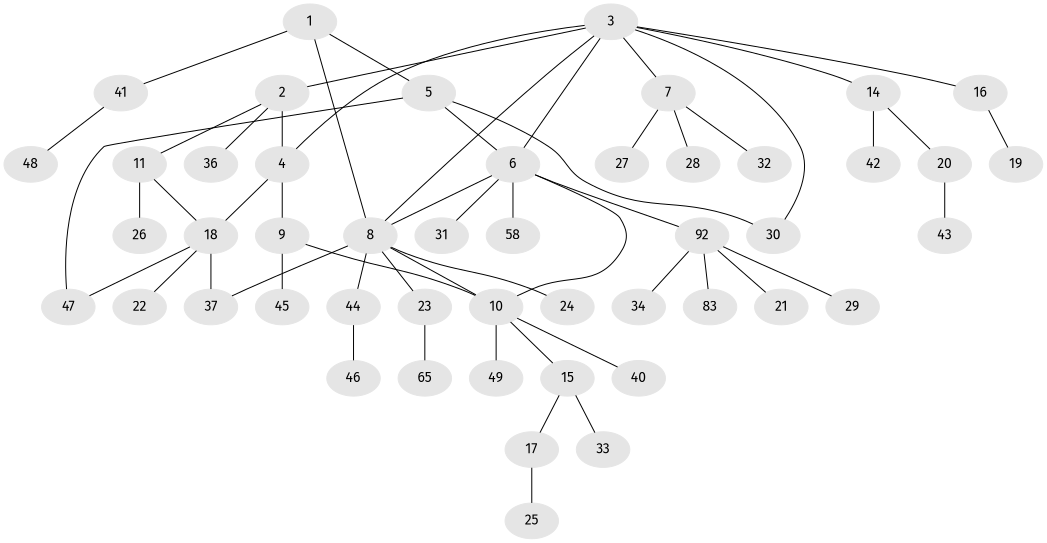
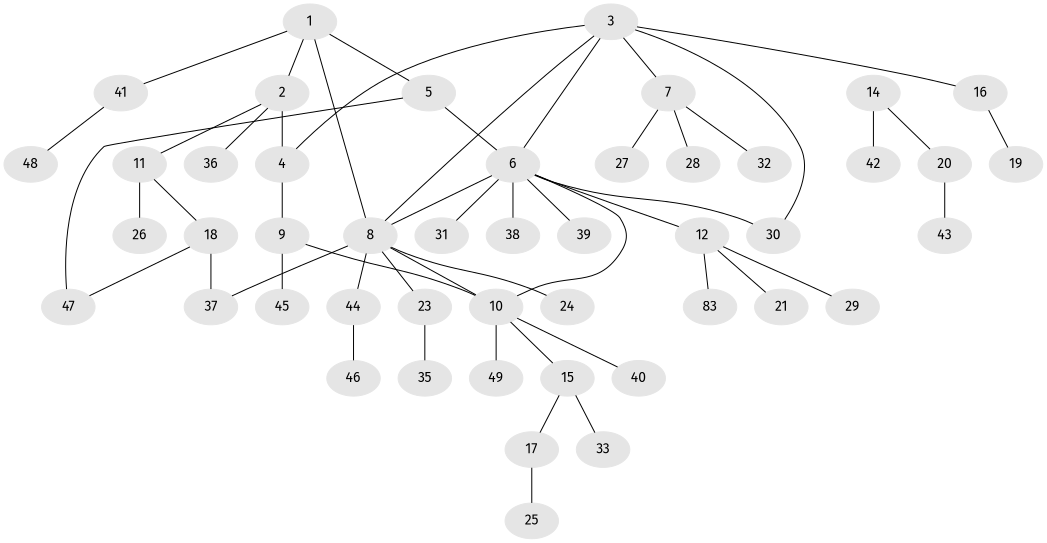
(502, 45) -> (296, 57)
(745, 51) -> none
(593, 185) -> (644, 199)
(247, 200) -> none
(513, 236) -> (513, 236)
none -> (584, 236)
(702, 236) -> (702, 236)
(140, 307) -> none
(639, 307) -> none
(425, 378) -> (425, 378)
